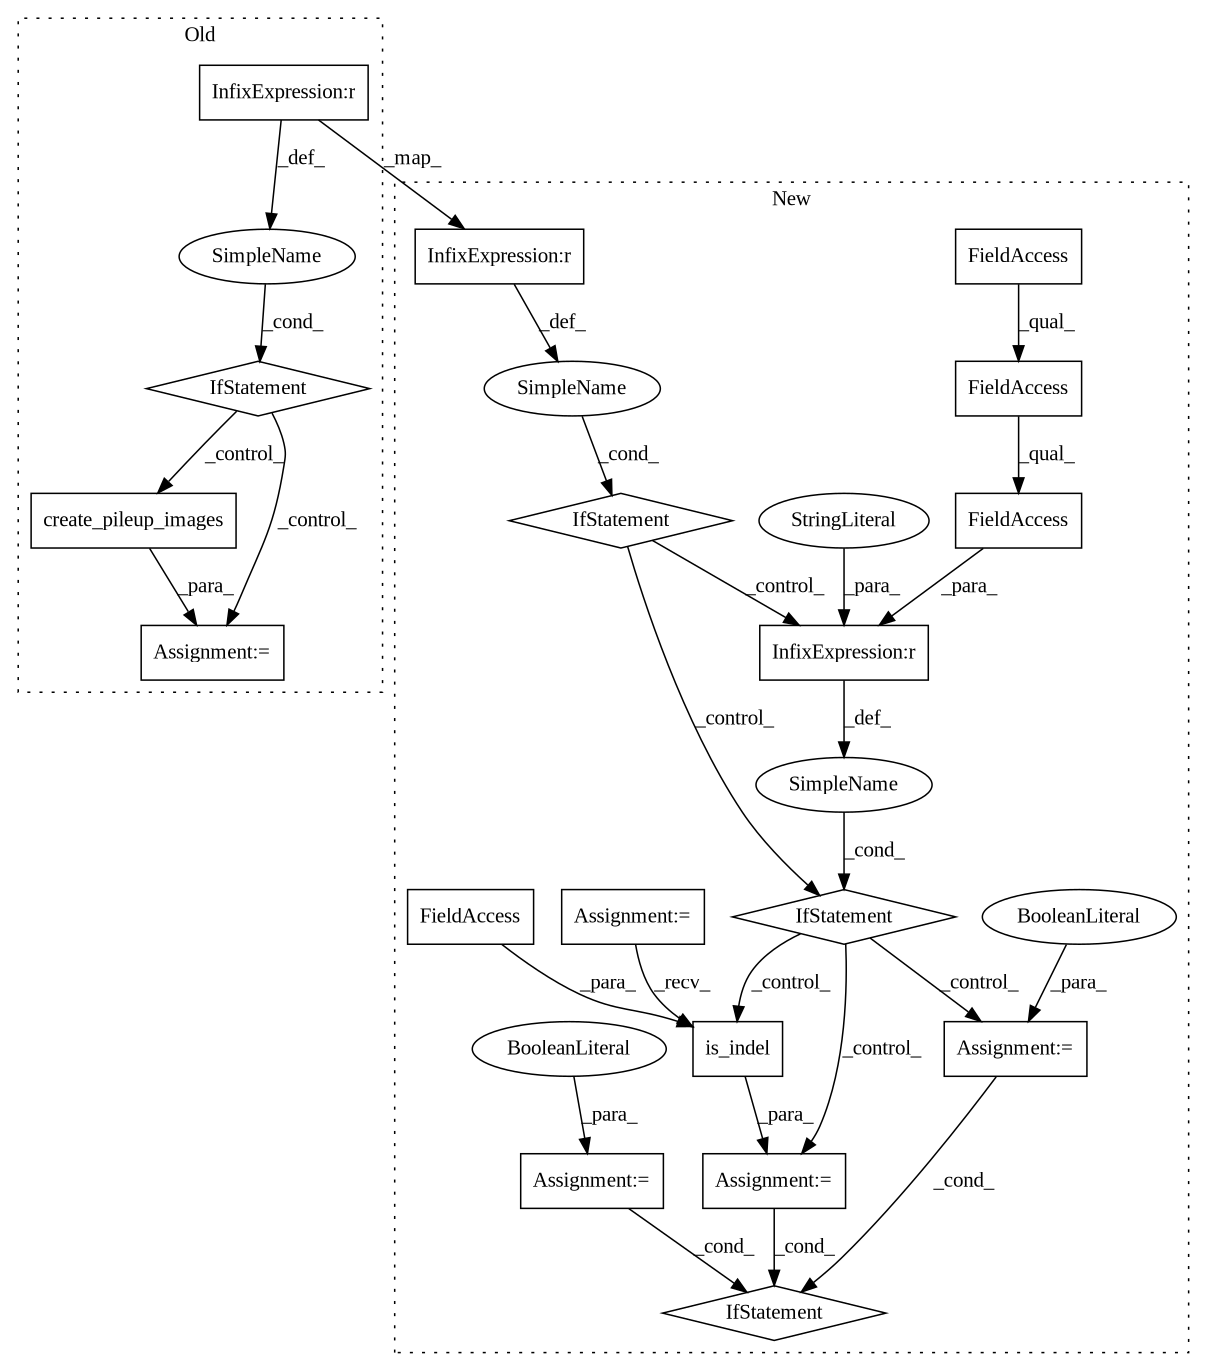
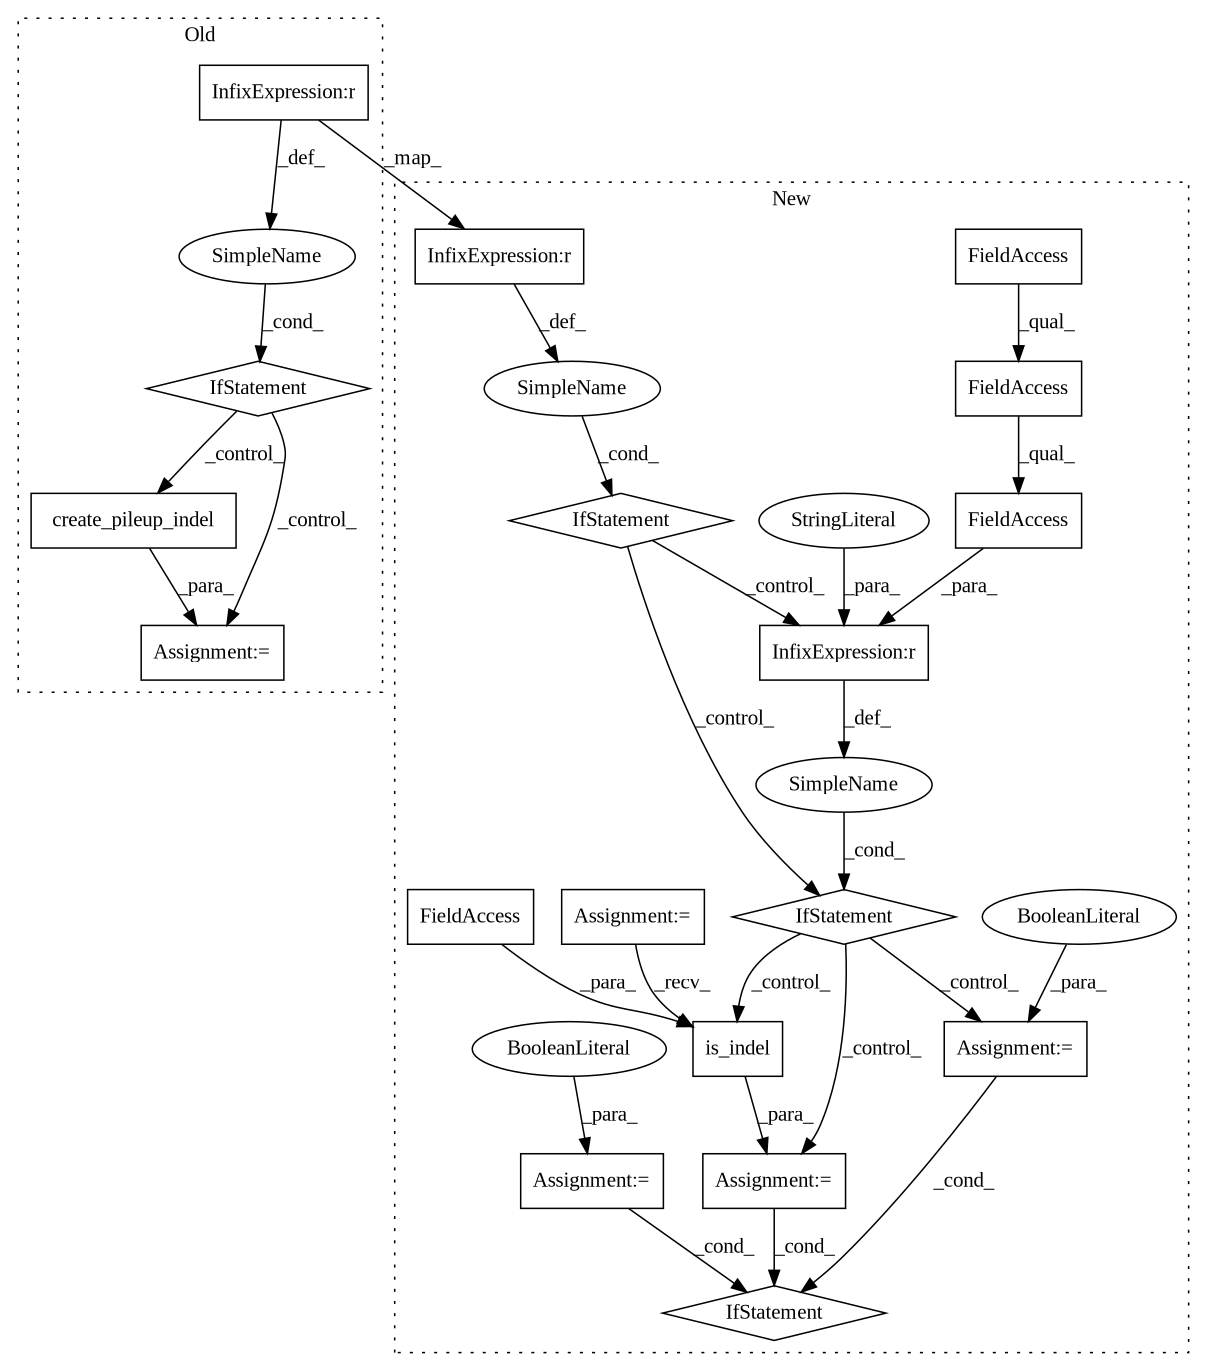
(134, 521) -> (134, 521)
